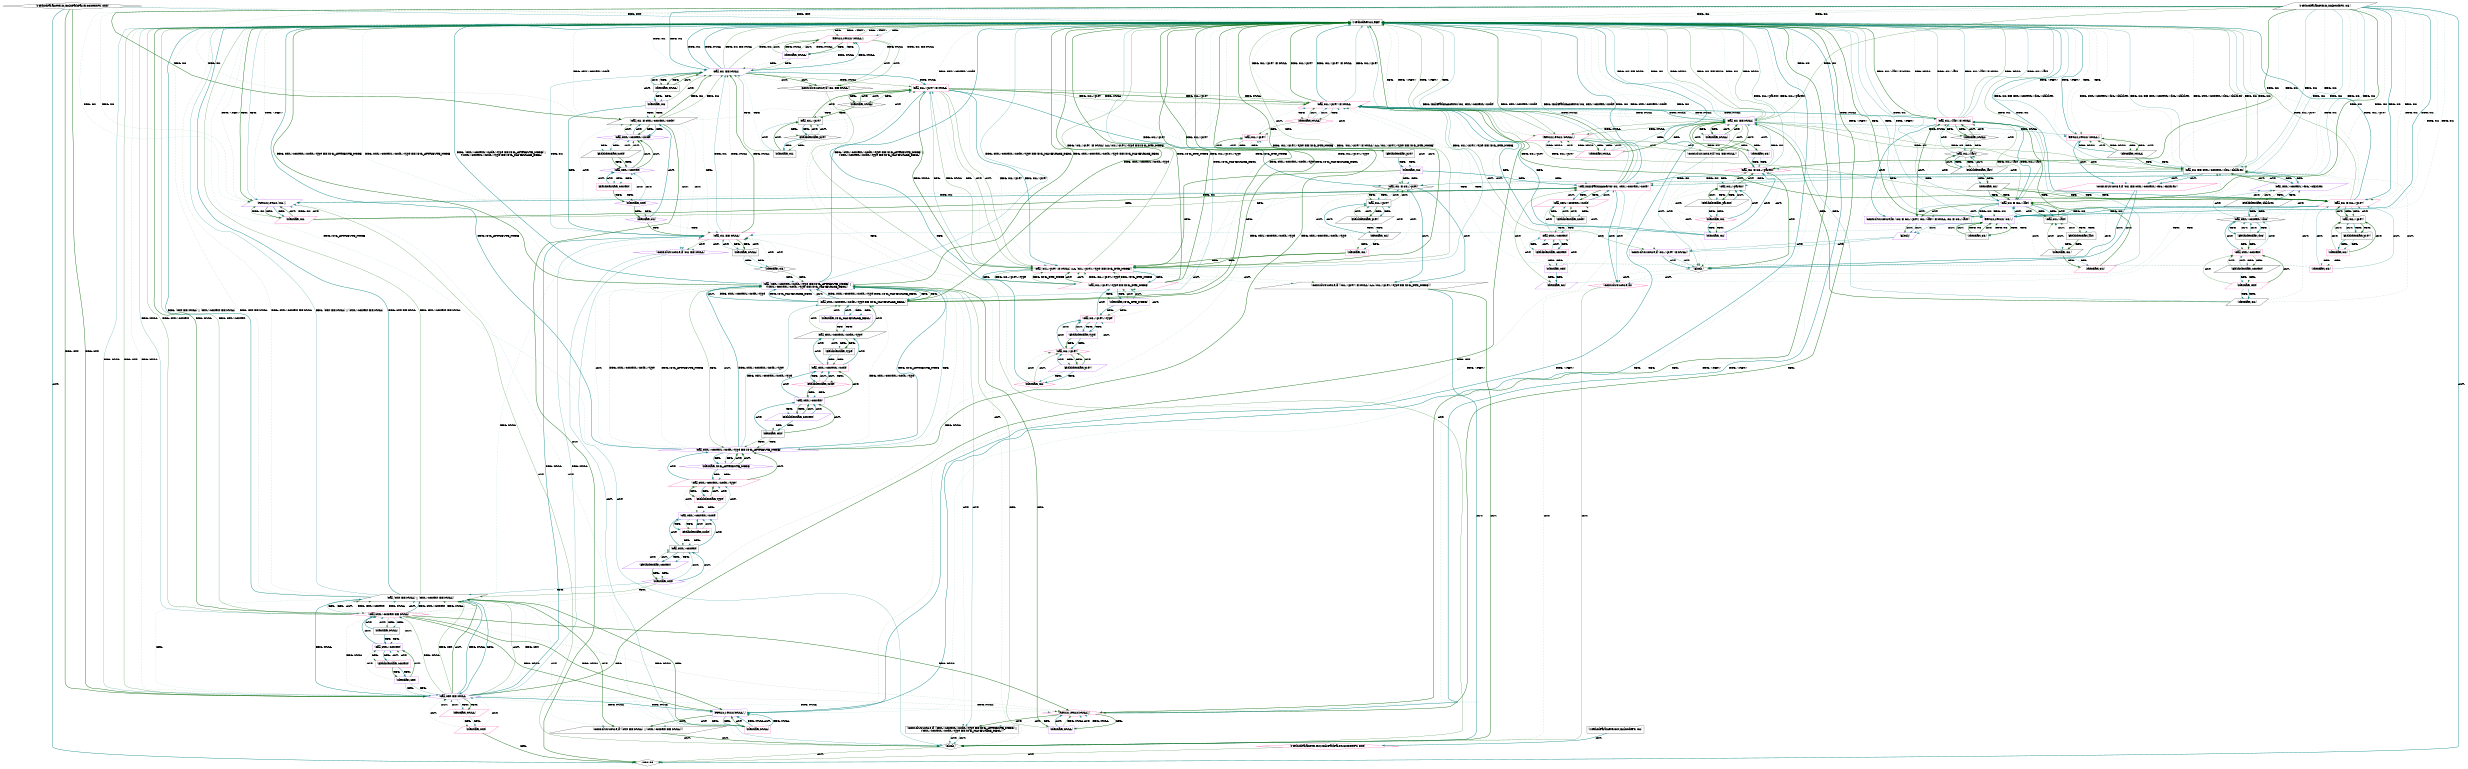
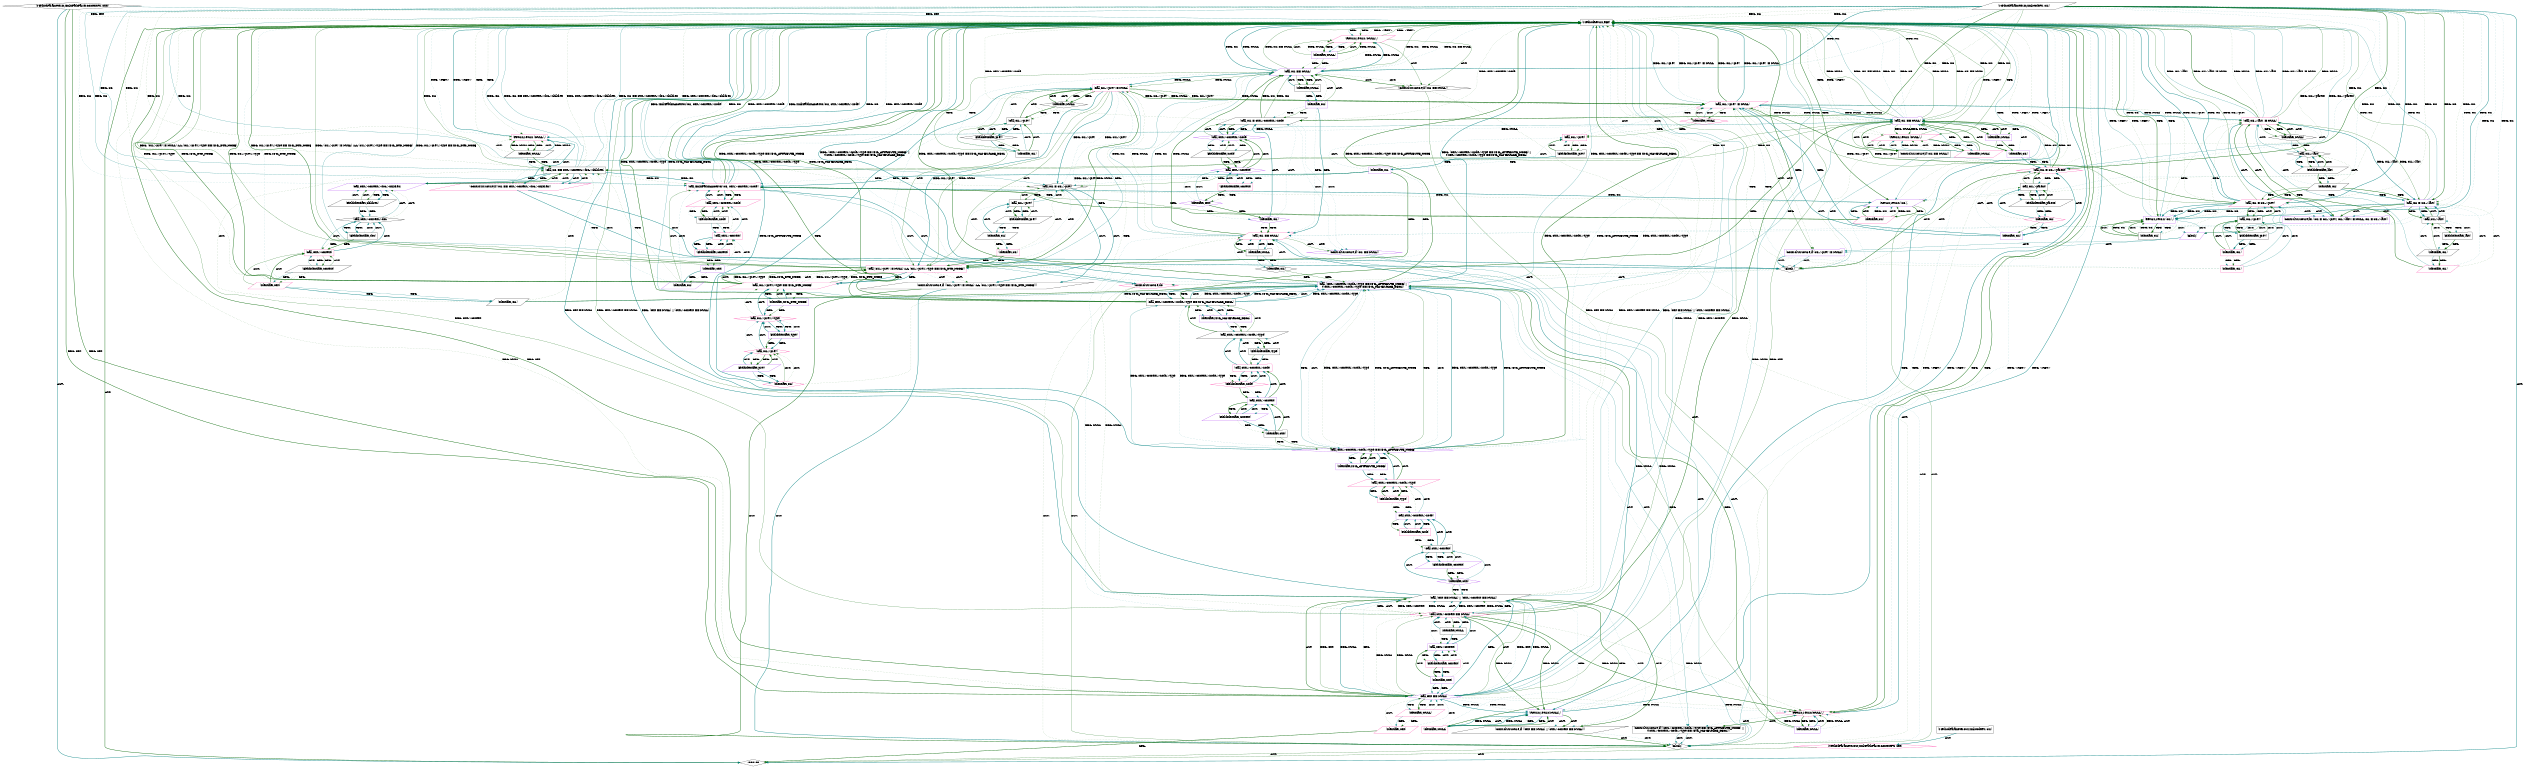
(1098, 319) -> (765, 319)
(562, 433) -> (133, 57)
(726, 467) -> (1362, 467)
